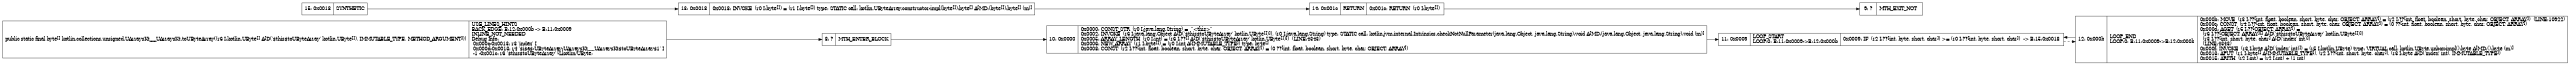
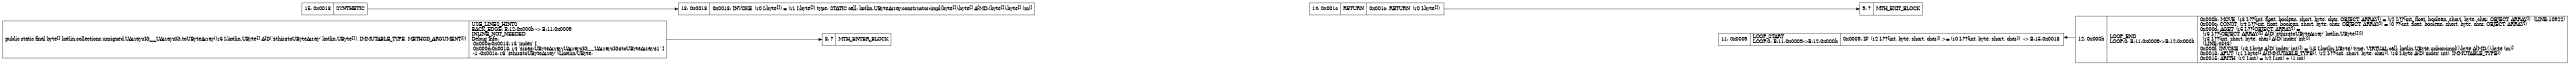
(1170, 9) -> none
(1898, 9) -> (1898, 9)
(1377, 39) -> none
(2068, 42) -> none
